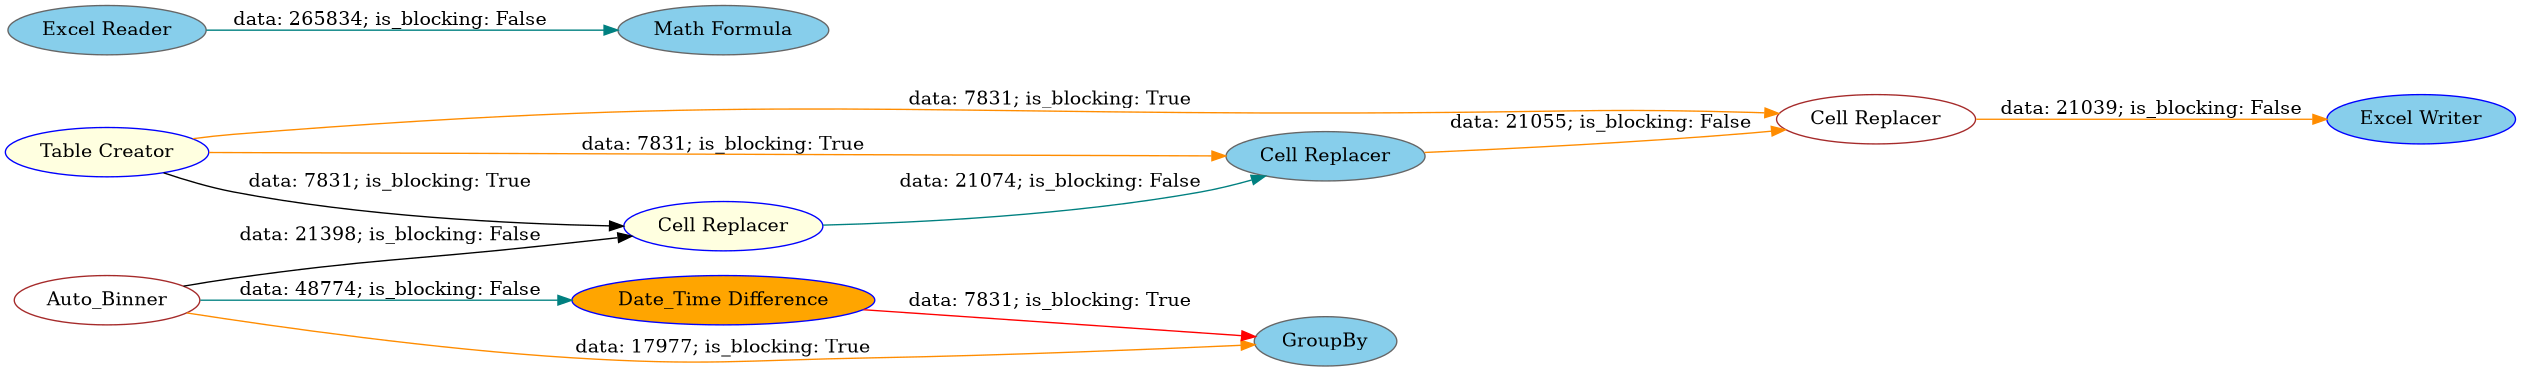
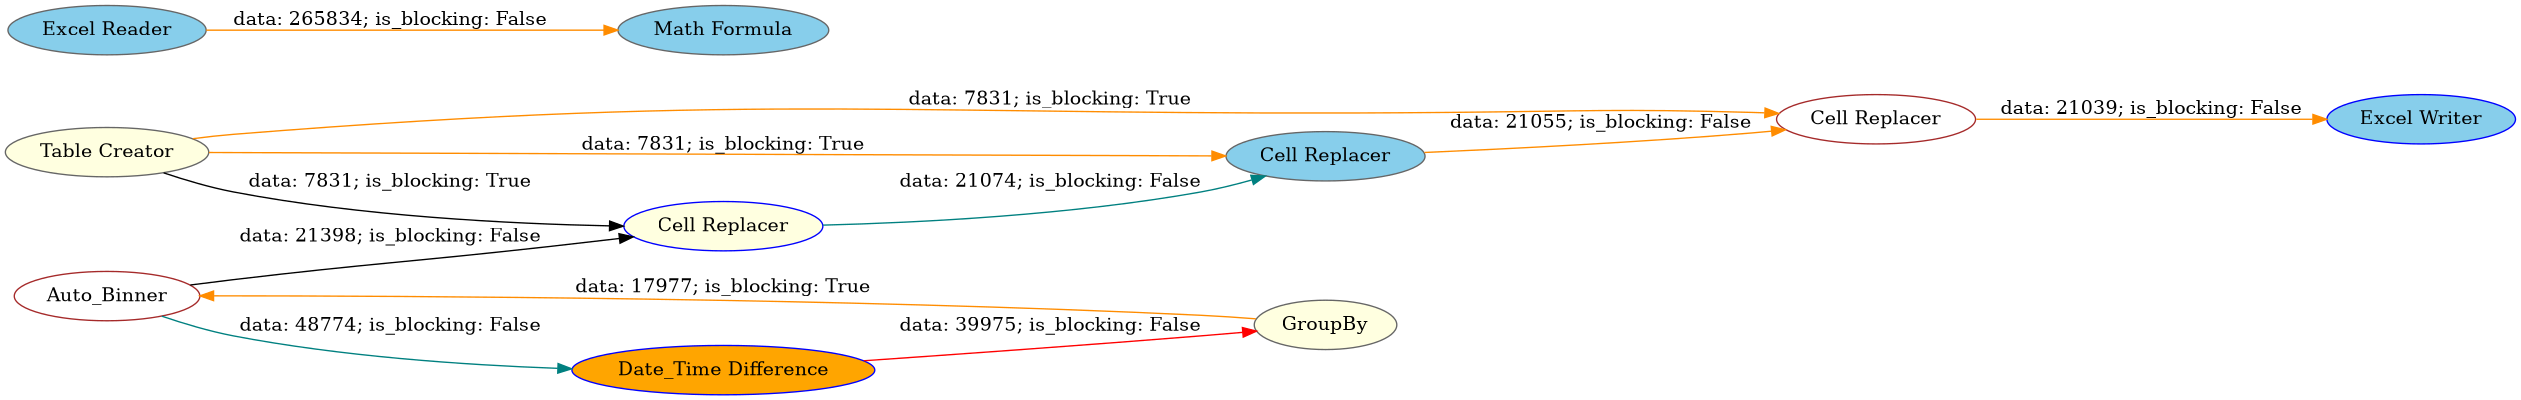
(405, 30) -> (405, 30)
(107, 152) -> (107, 152)
(1050, 301) -> (1050, 326)
(1326, 341) -> (1326, 325)
(713, 362) -> (735, 301)
